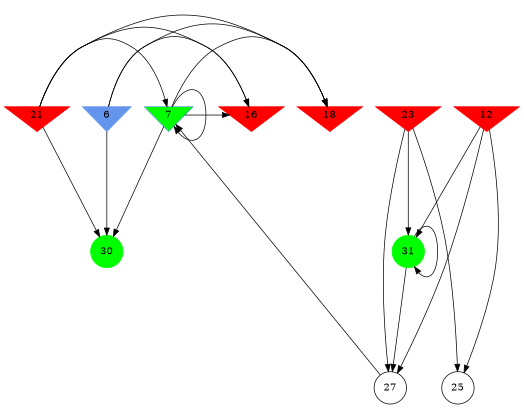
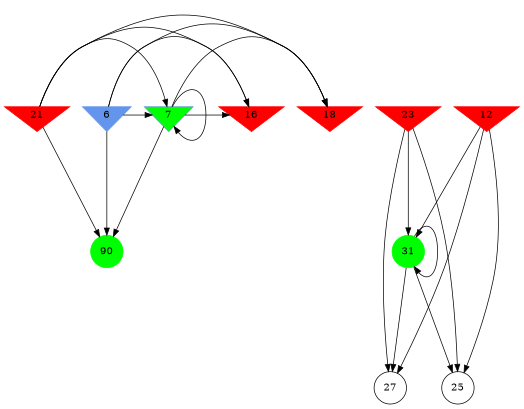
(107, 252) -> (107, 252)
(280, 252) -> (134, 115)
none -> (432, 316)
